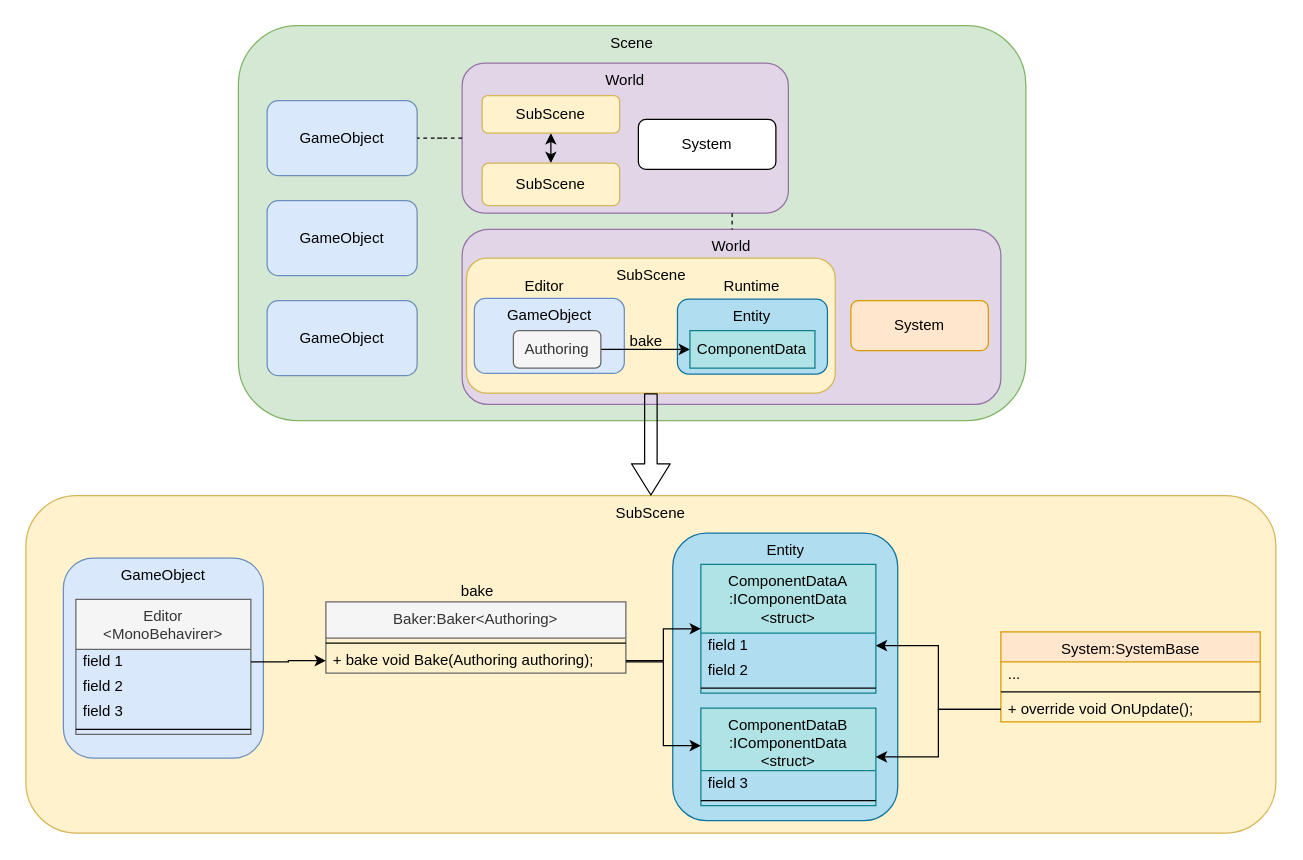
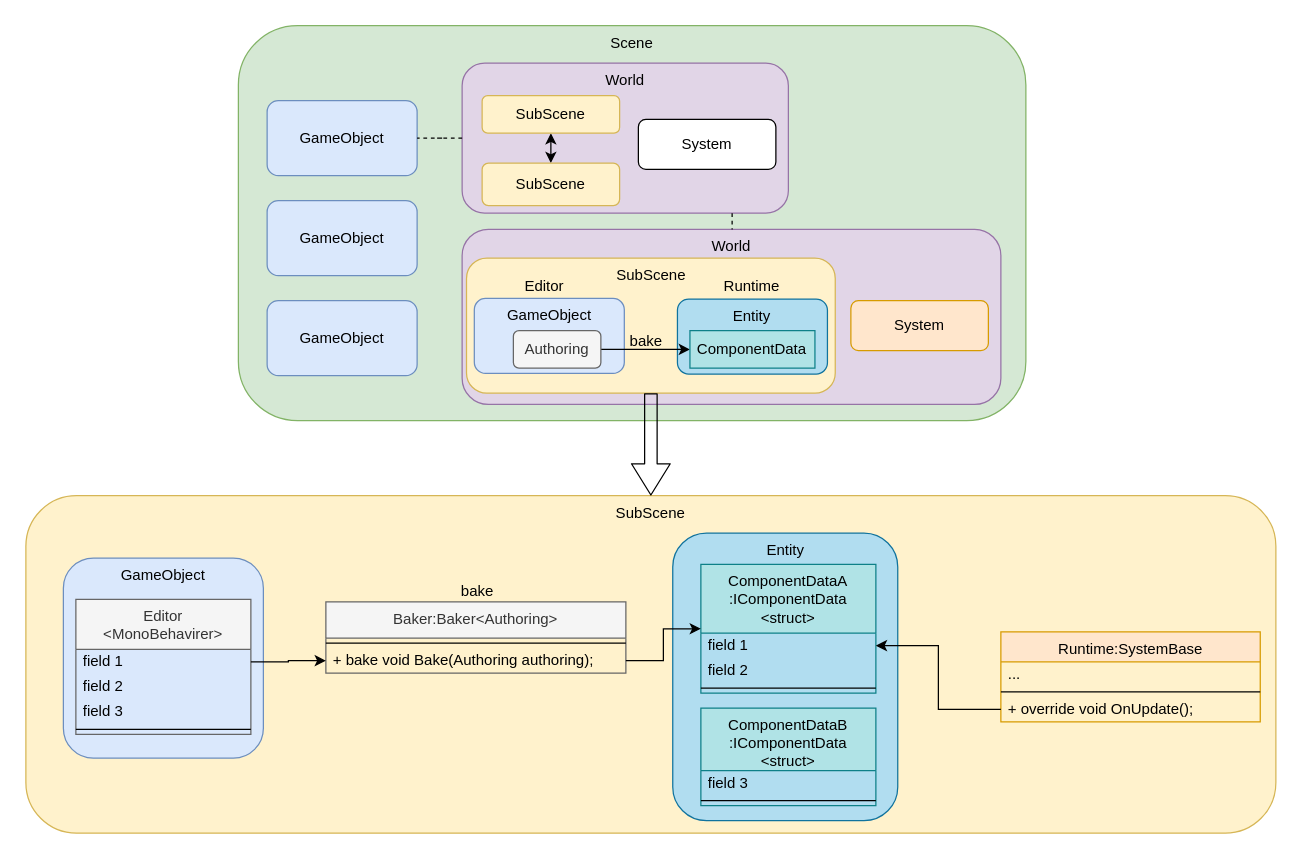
(1131, 650) -> (1131, 650)
(663, 718) -> none
(934, 757) -> none
